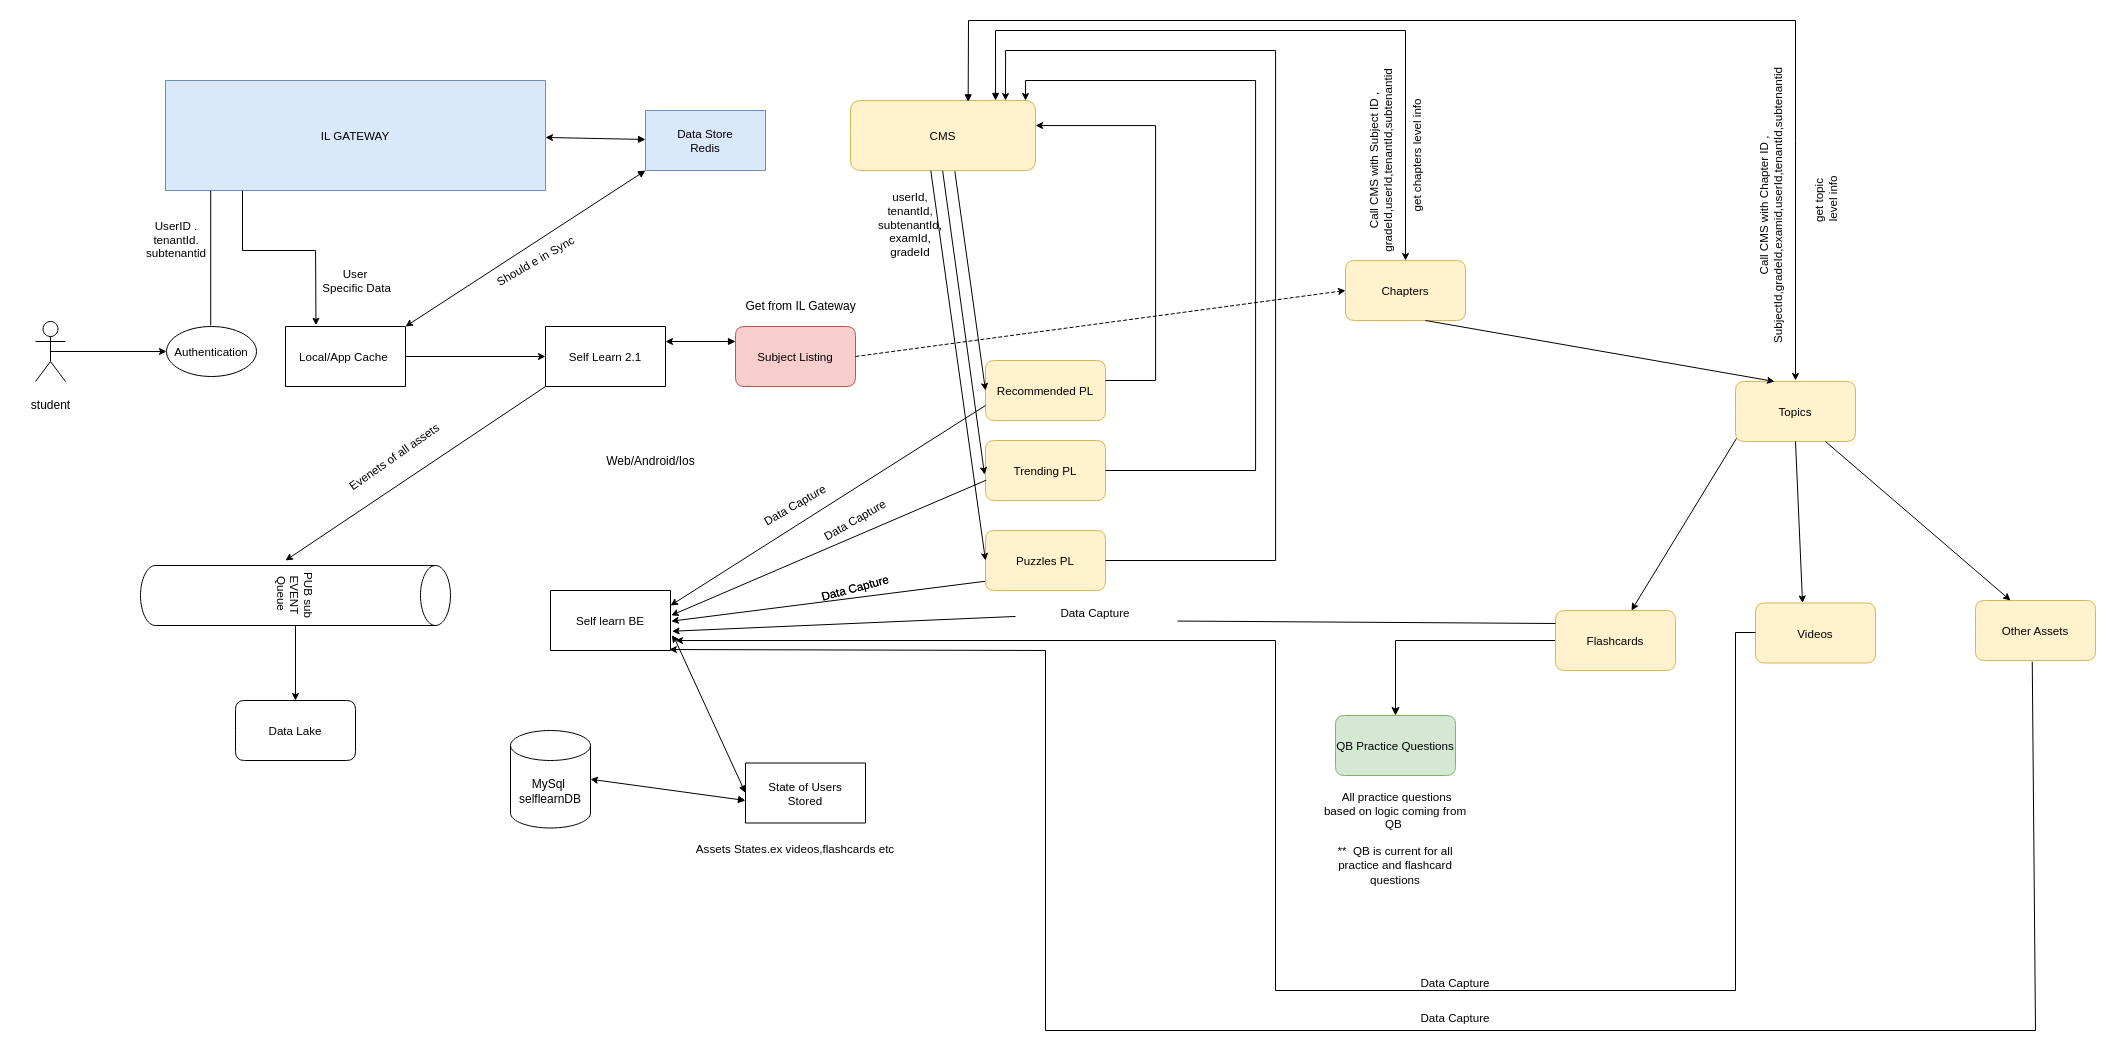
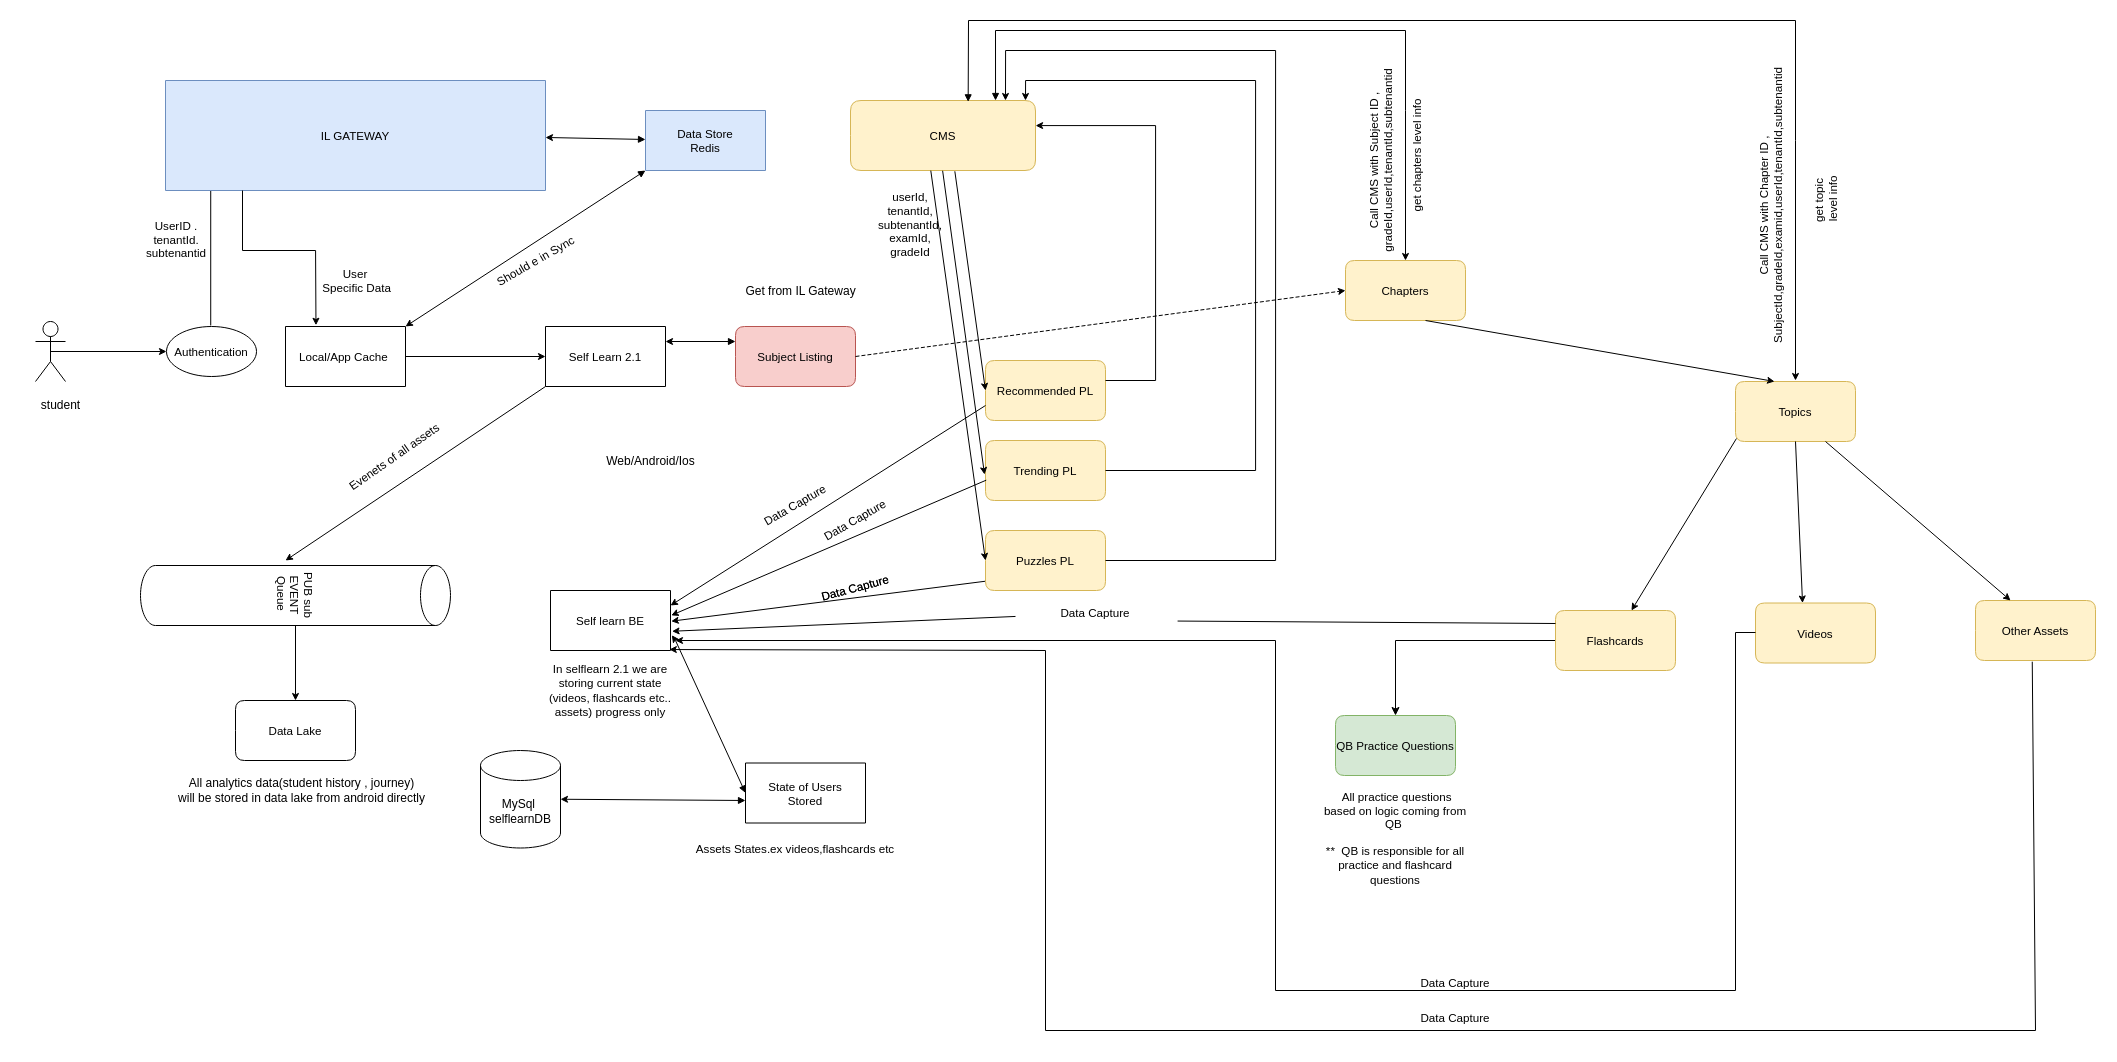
(801, 307) -> (801, 292)
(51, 406) -> (61, 406)
none -> (611, 691)
(551, 779) -> (521, 799)
none -> (302, 791)
(1396, 866) -> (1396, 866)
